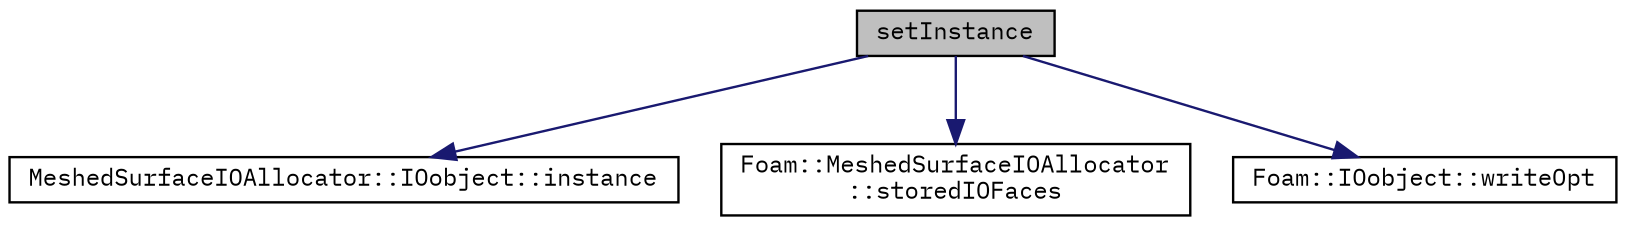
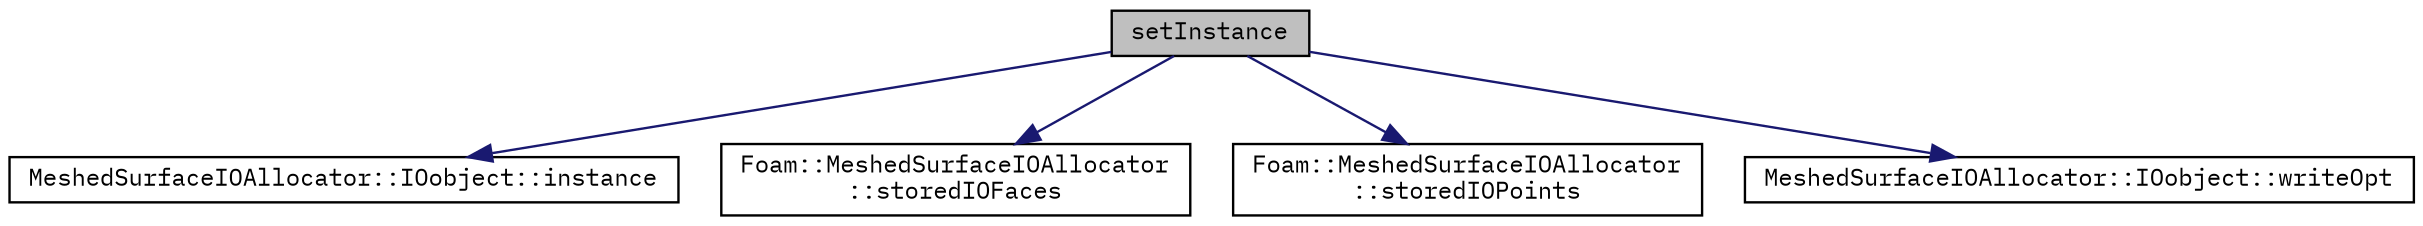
(1425, 180) -> (2079, 180)
none -> (1468, 180)
